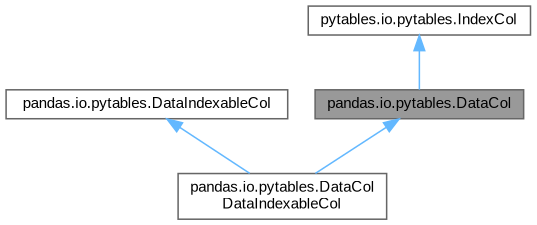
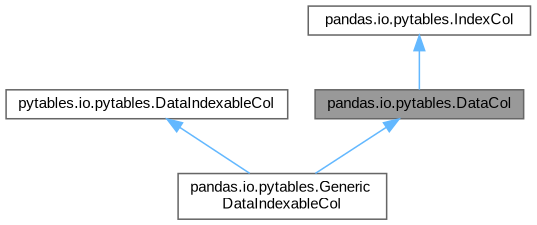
(419, 21) -> (419, 21)
(147, 104) -> (147, 104)
(282, 196) -> (282, 196)
